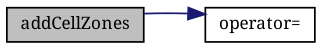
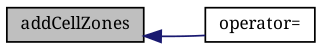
(166, 13) -> (183, 36)
